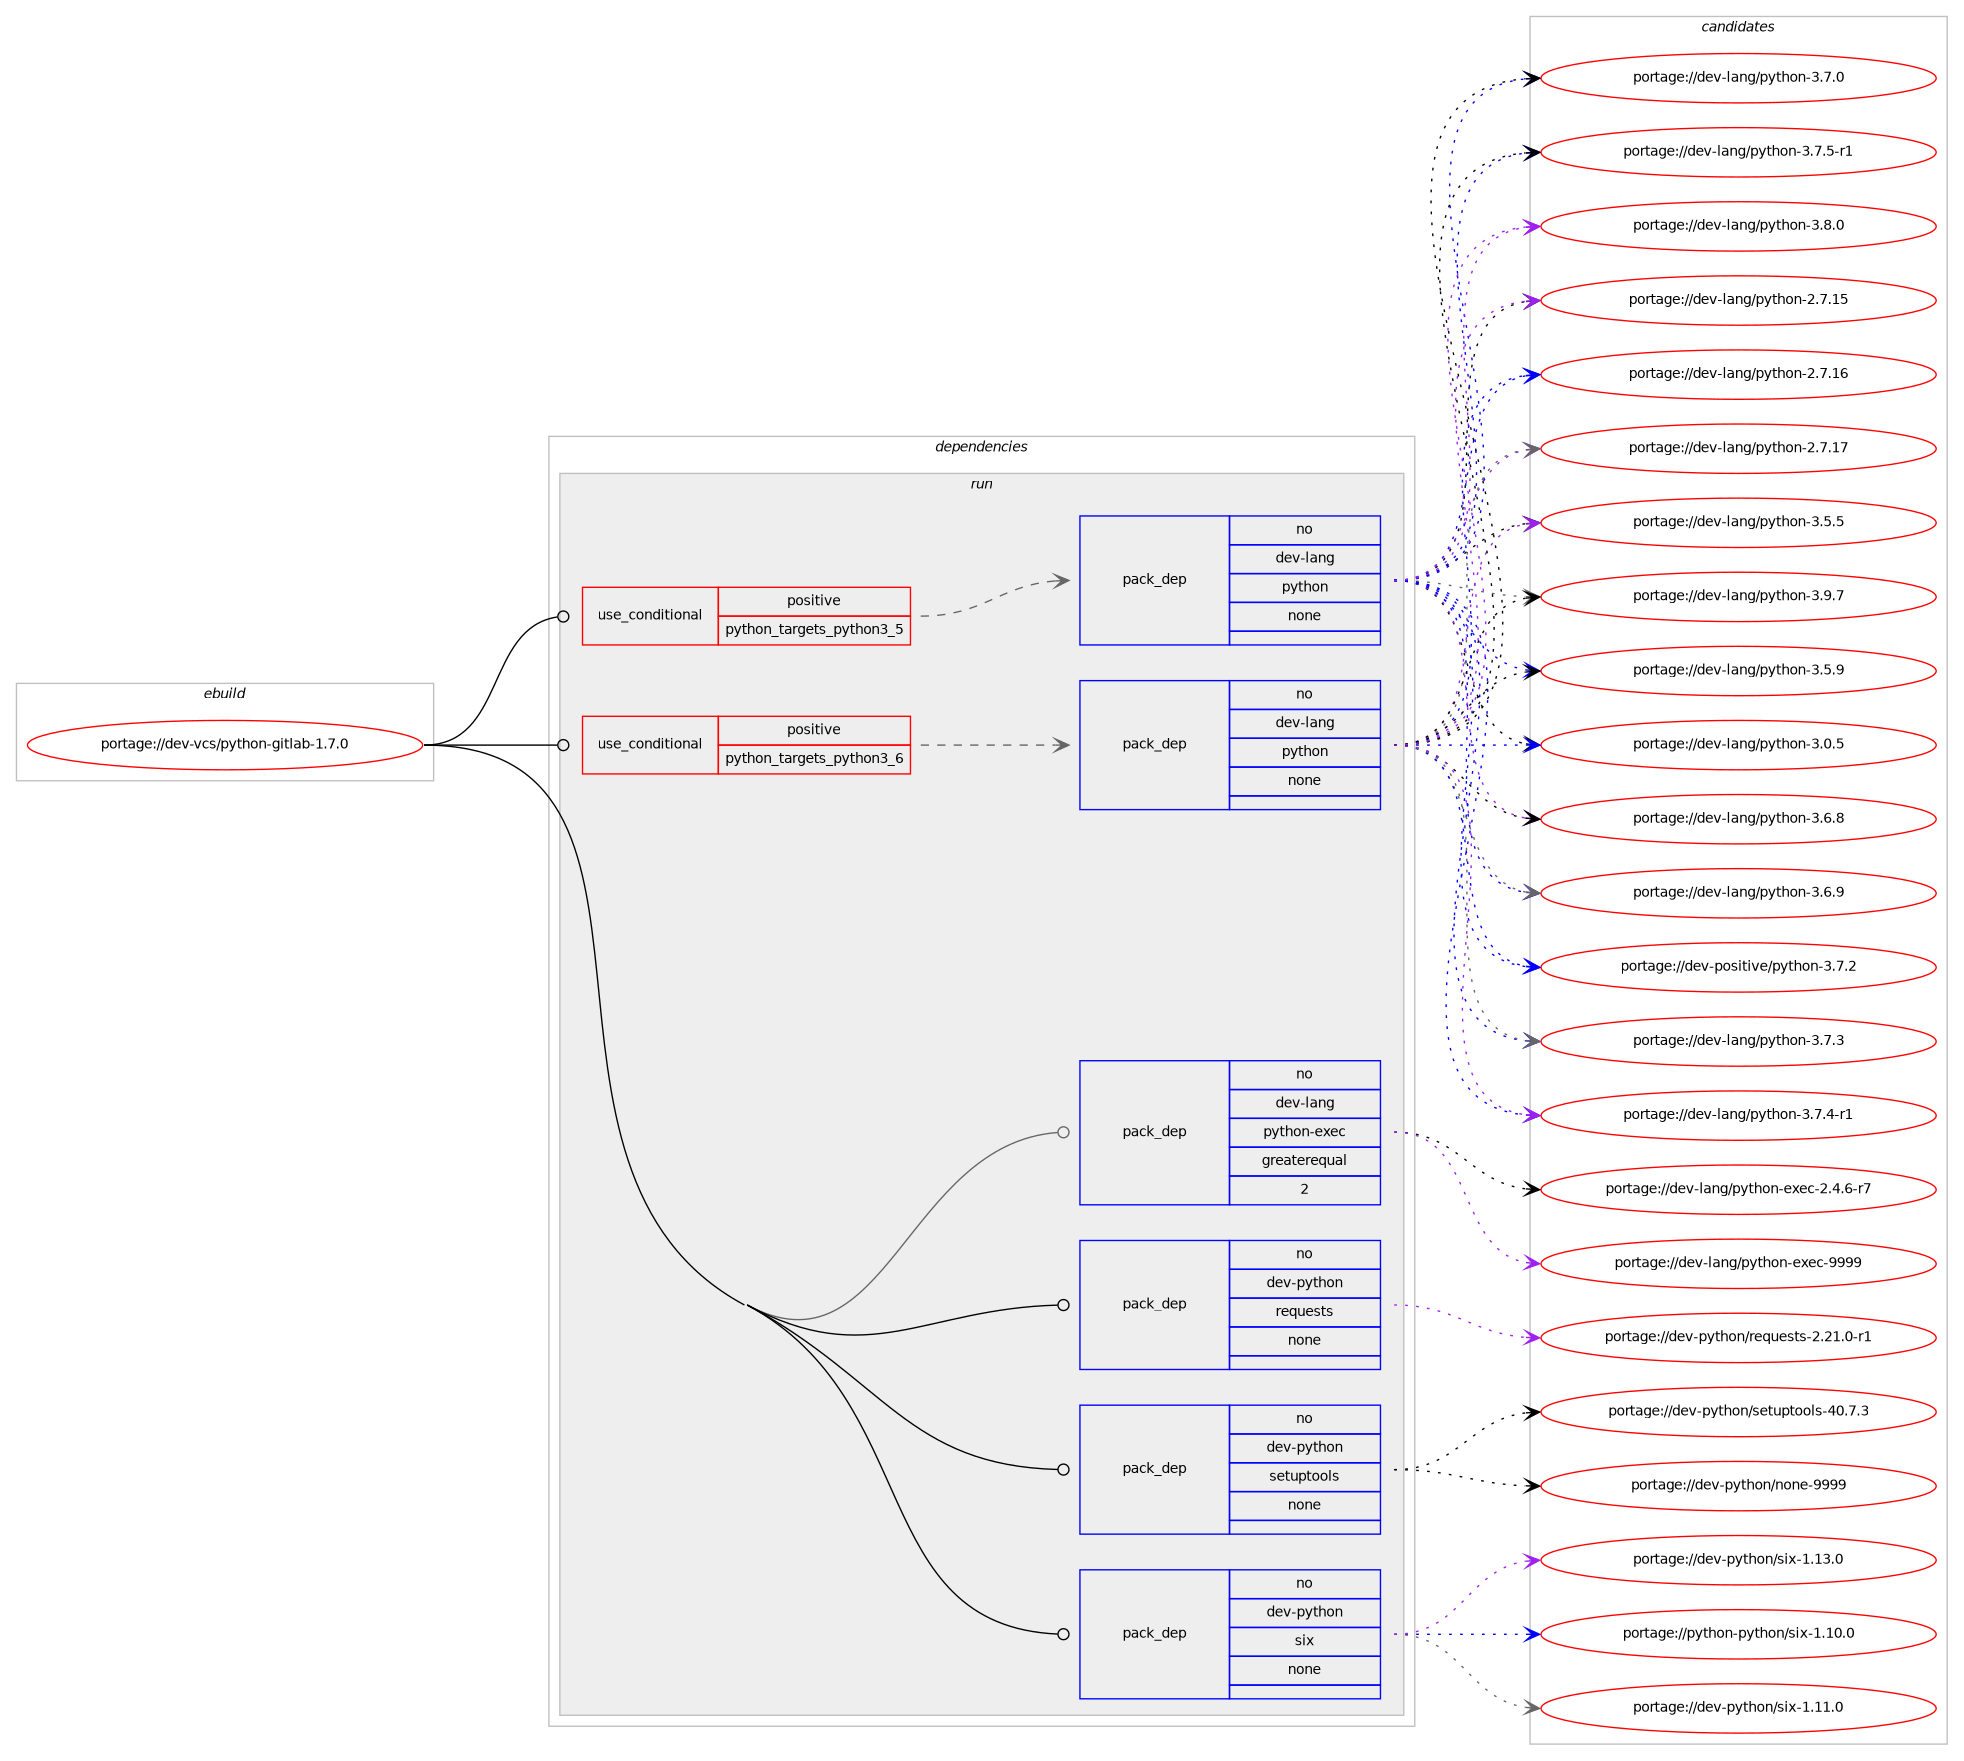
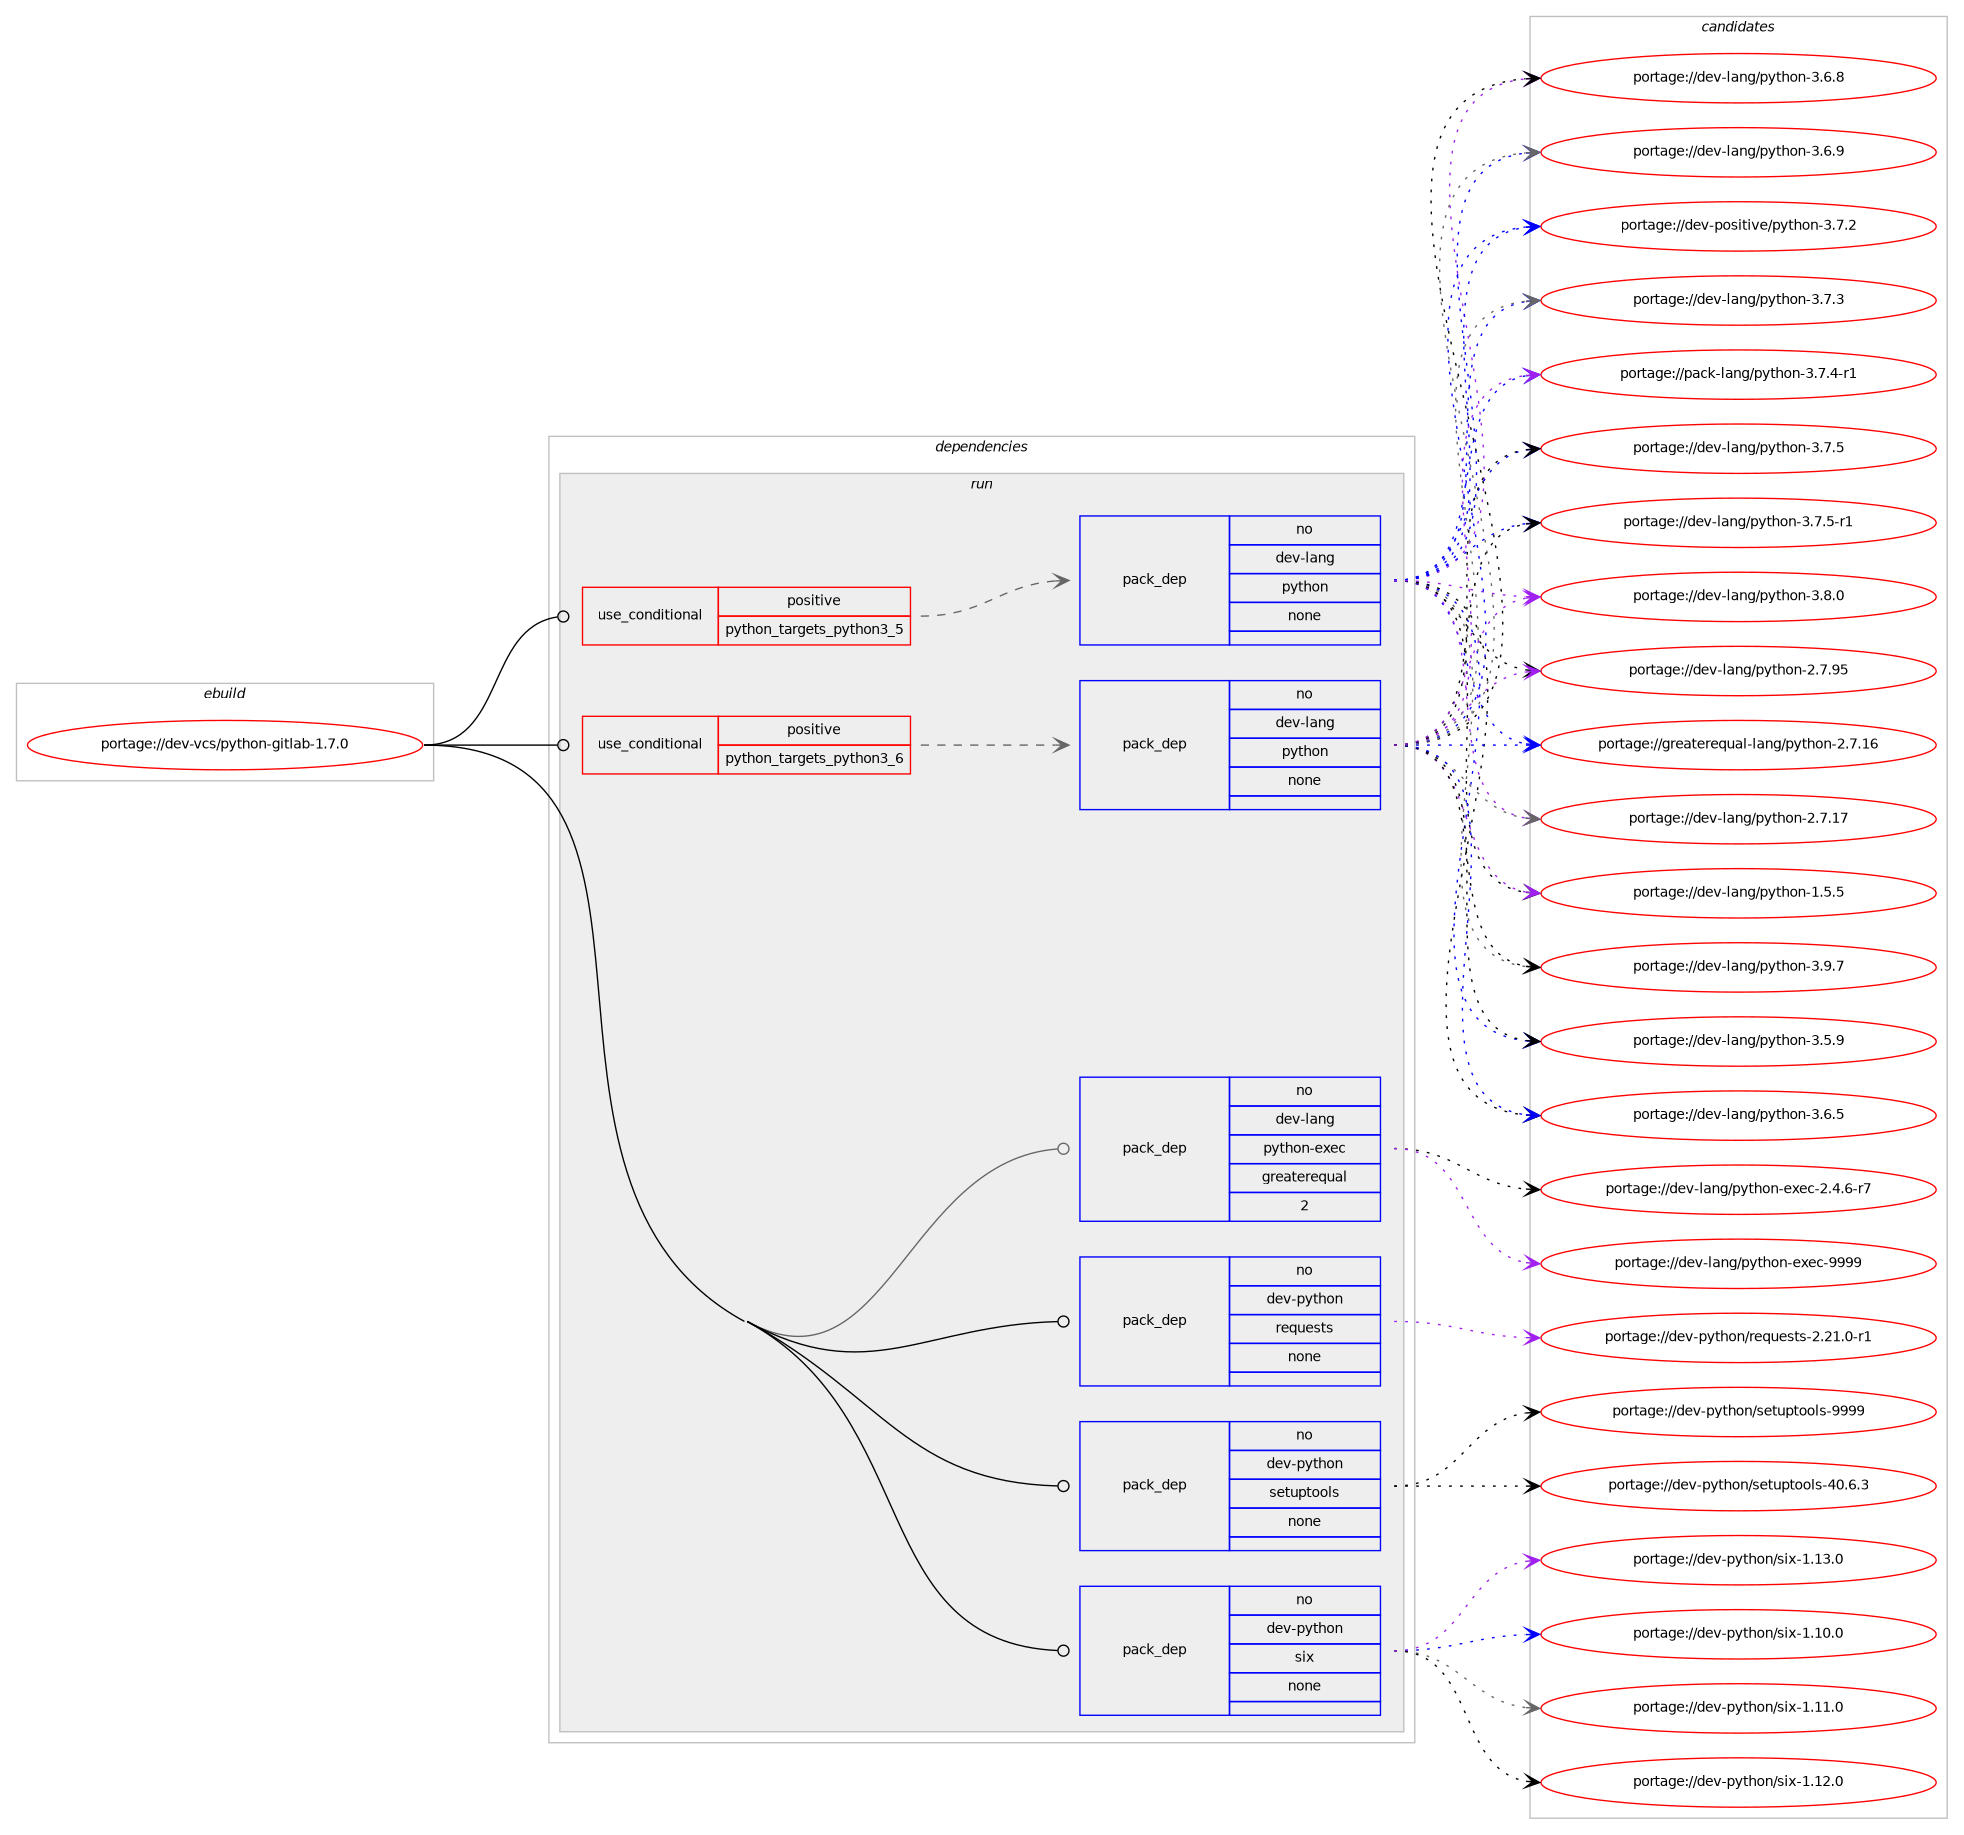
(1739, 78) -> (1739, 449)
(1739, 301) -> (1739, 671)
(1739, 375) -> (1739, 745)
(1739, 523) -> (1739, 893)
(1739, 745) -> (1739, 1116)
(1739, 1116) -> (1739, 375)
(1739, 1412) -> (1739, 1486)
(1739, 1486) -> (1739, 1412)
(1739, 1634) -> (1739, 1634)
none -> (1739, 1783)
